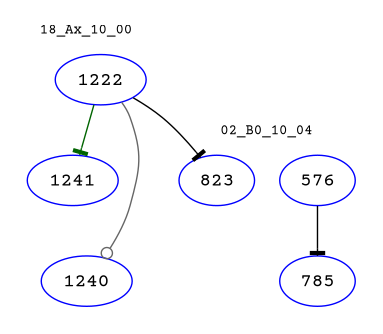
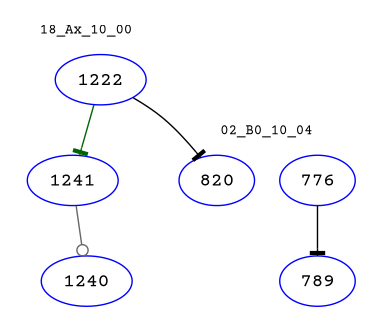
(137, 176) -> (79, 225)
(217, 180) -> (217, 180)
(317, 180) -> (317, 180)
(317, 281) -> (317, 281)
